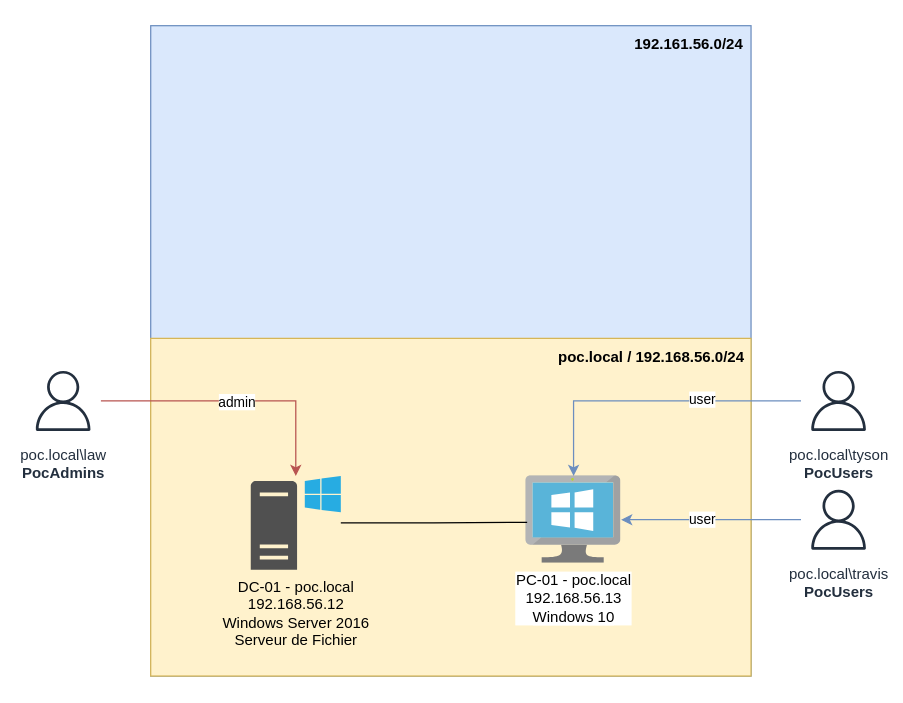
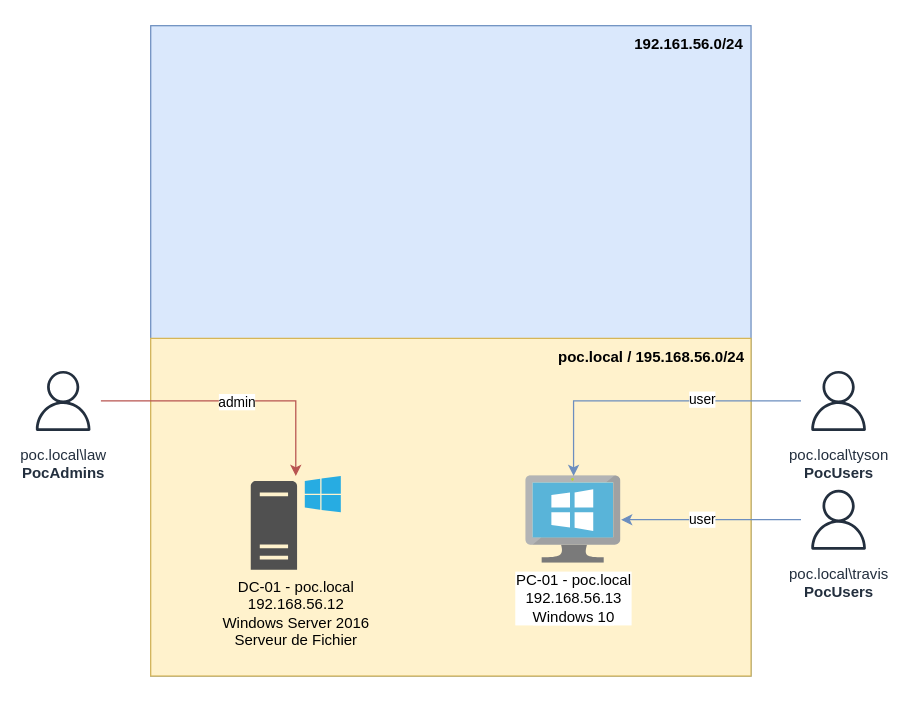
(651, 357) -> (651, 357)
(433, 523) -> none
